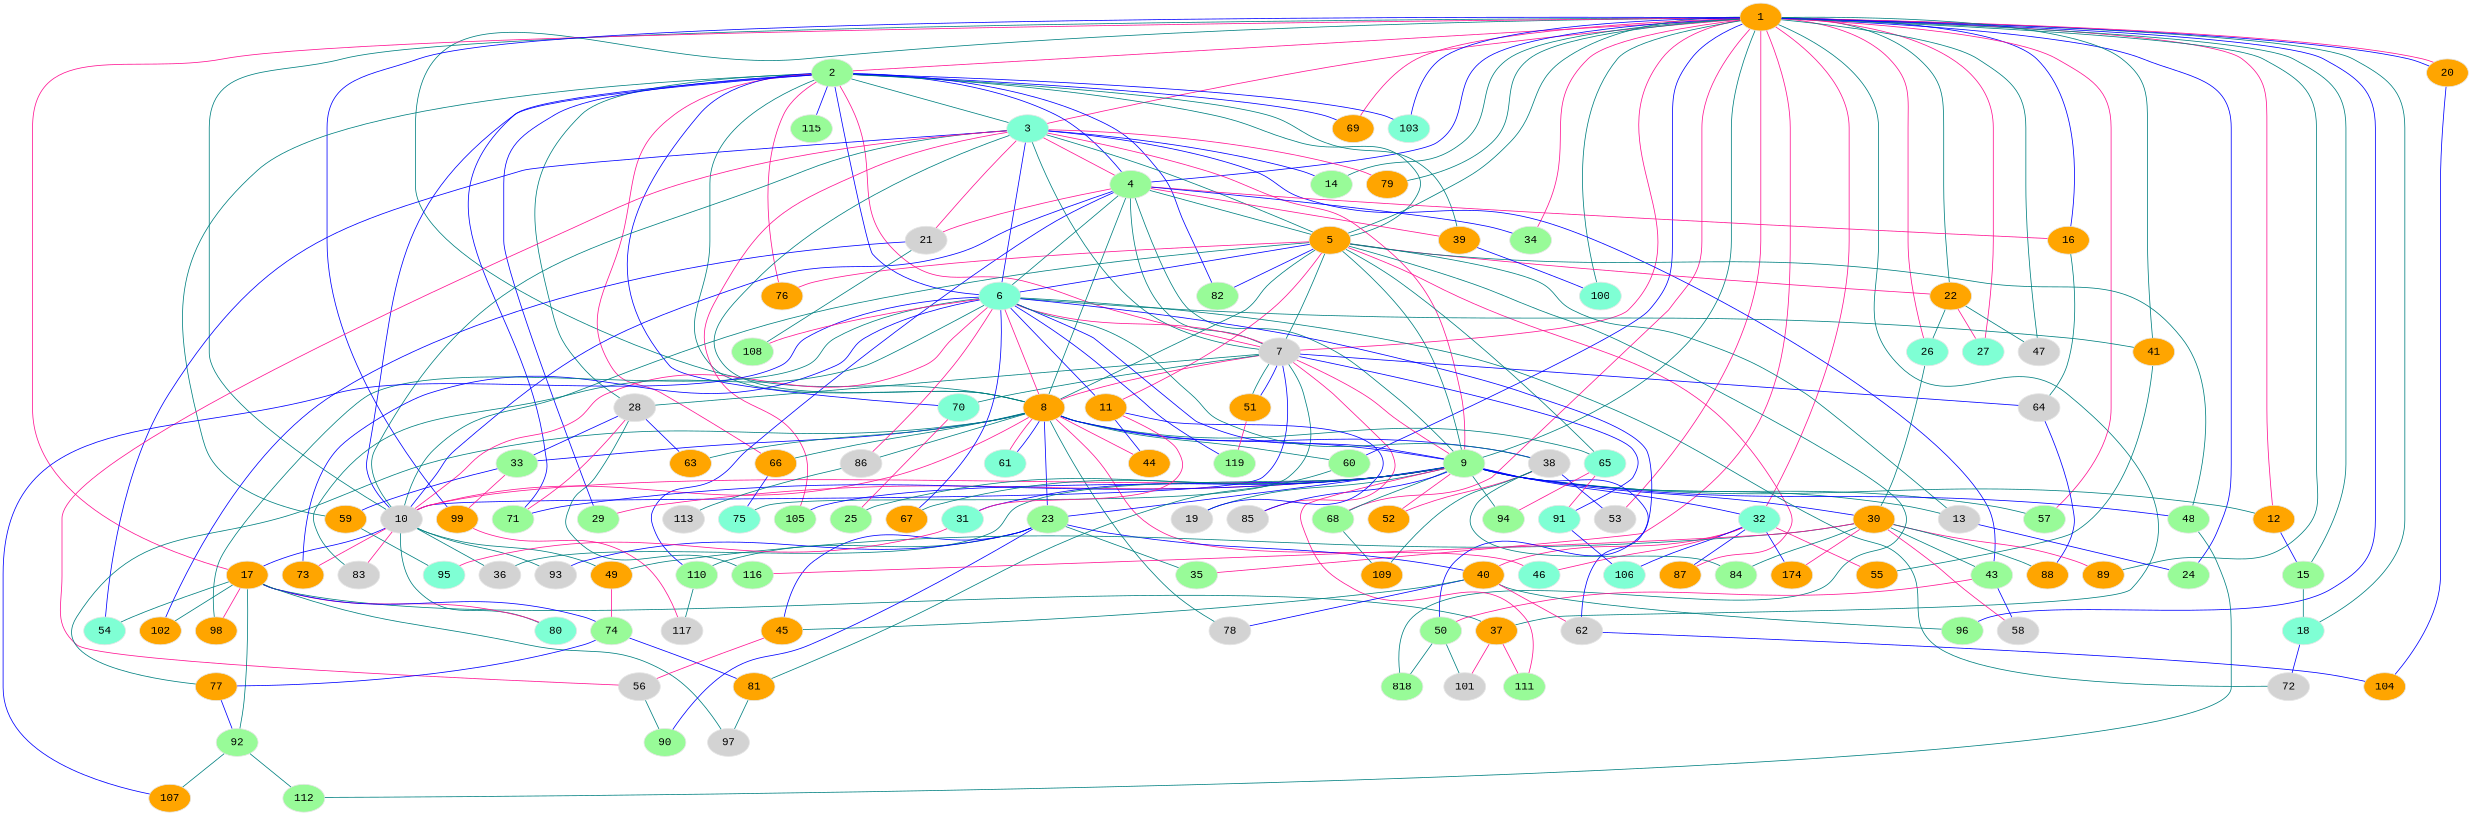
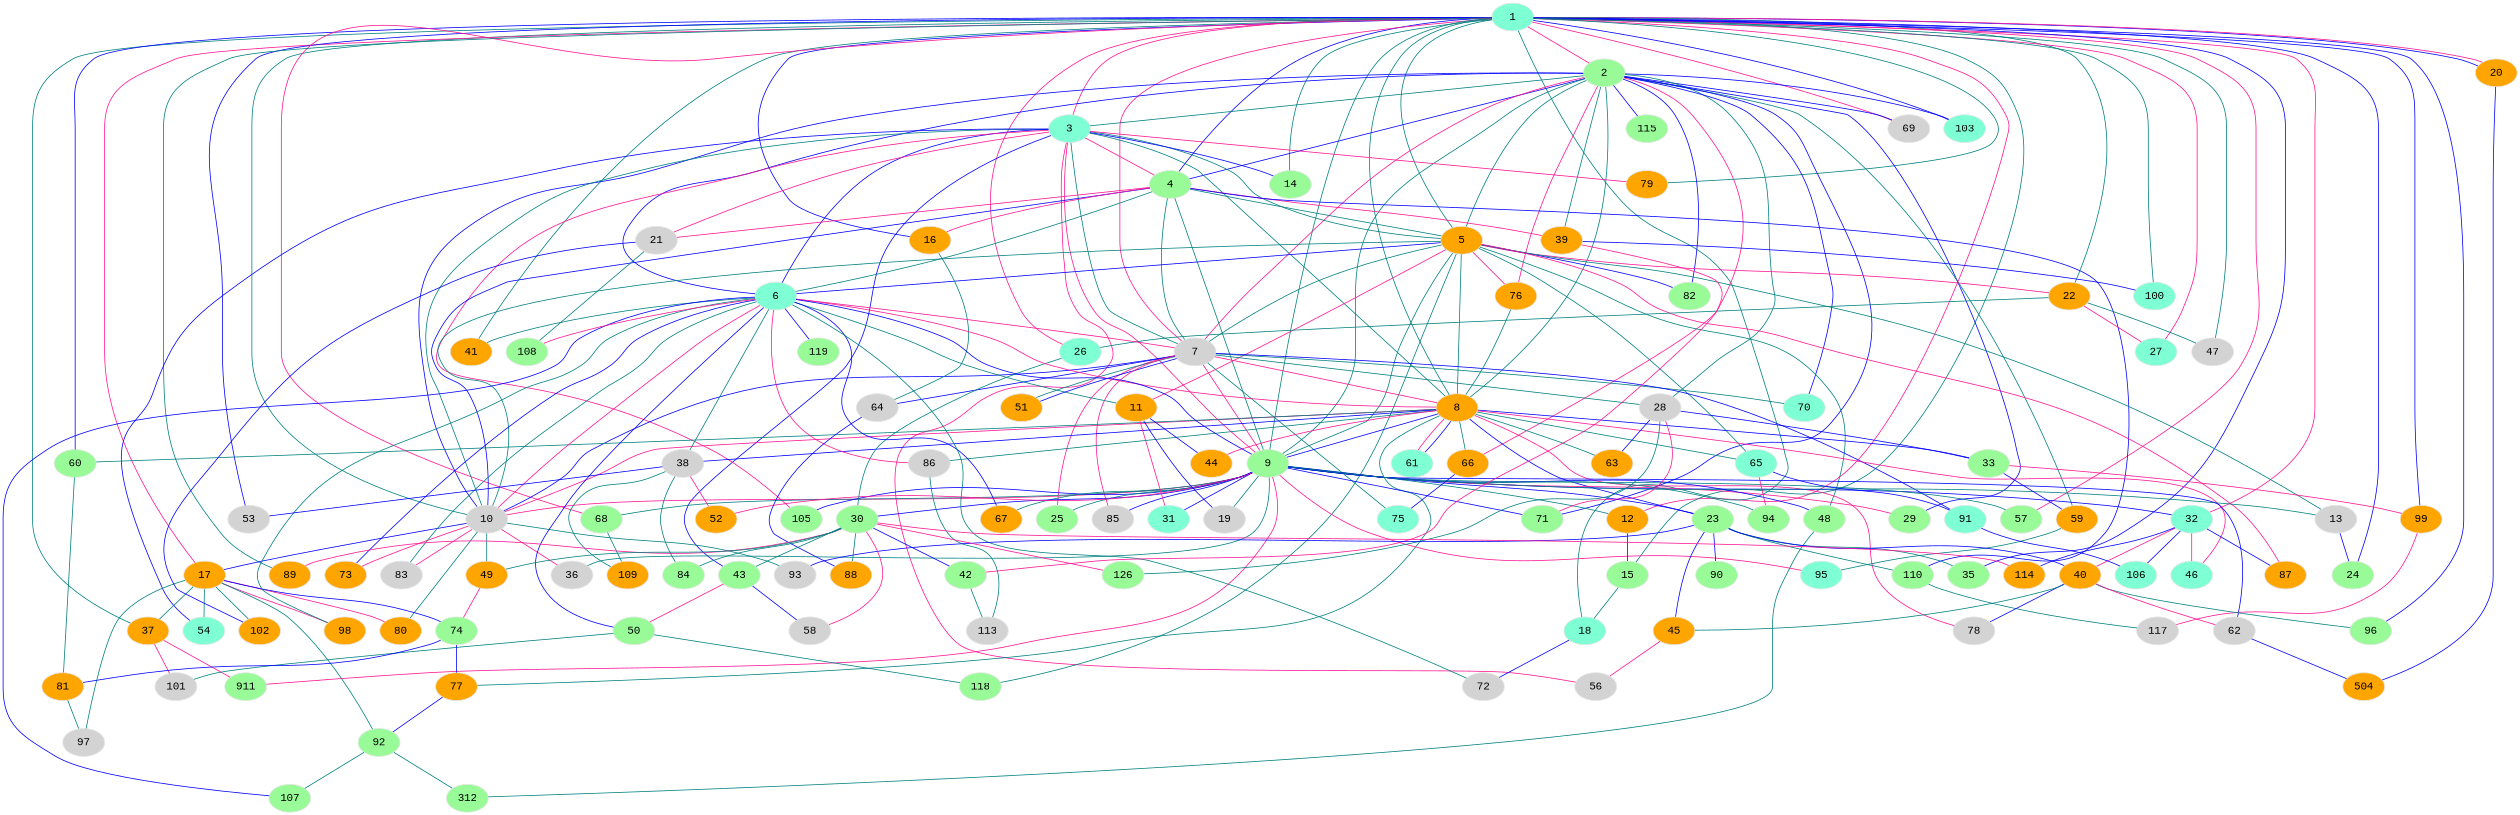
(1761, 17) -> (1513, 17)
(1353, 129) -> (1909, 129)
none -> (1366, 235)
(1531, 240) -> none
(1755, 288) -> (230, 87)
(1087, 296) -> (1491, 353)
(1053, 352) -> (953, 360)
(1242, 436) -> none
(905, 463) -> (1086, 406)
(1716, 478) -> (2231, 60)
(1579, 495) -> (1861, 491)
(1874, 519) -> (857, 519)
(1115, 527) -> (1863, 516)
(642, 543) -> (1531, 560)
(451, 547) -> (532, 549)
(753, 575) -> (1123, 575)
none -> (966, 575)
(1792, 575) -> (2024, 575)
(1877, 575) -> none
(556, 631) -> (401, 631)
(1402, 687) -> (980, 687)
(1524, 687) -> (246, 687)
(2385, 687) -> (2364, 687)
(652, 715) -> none
(170, 798) -> (290, 798)
(304, 798) -> (467, 798)
